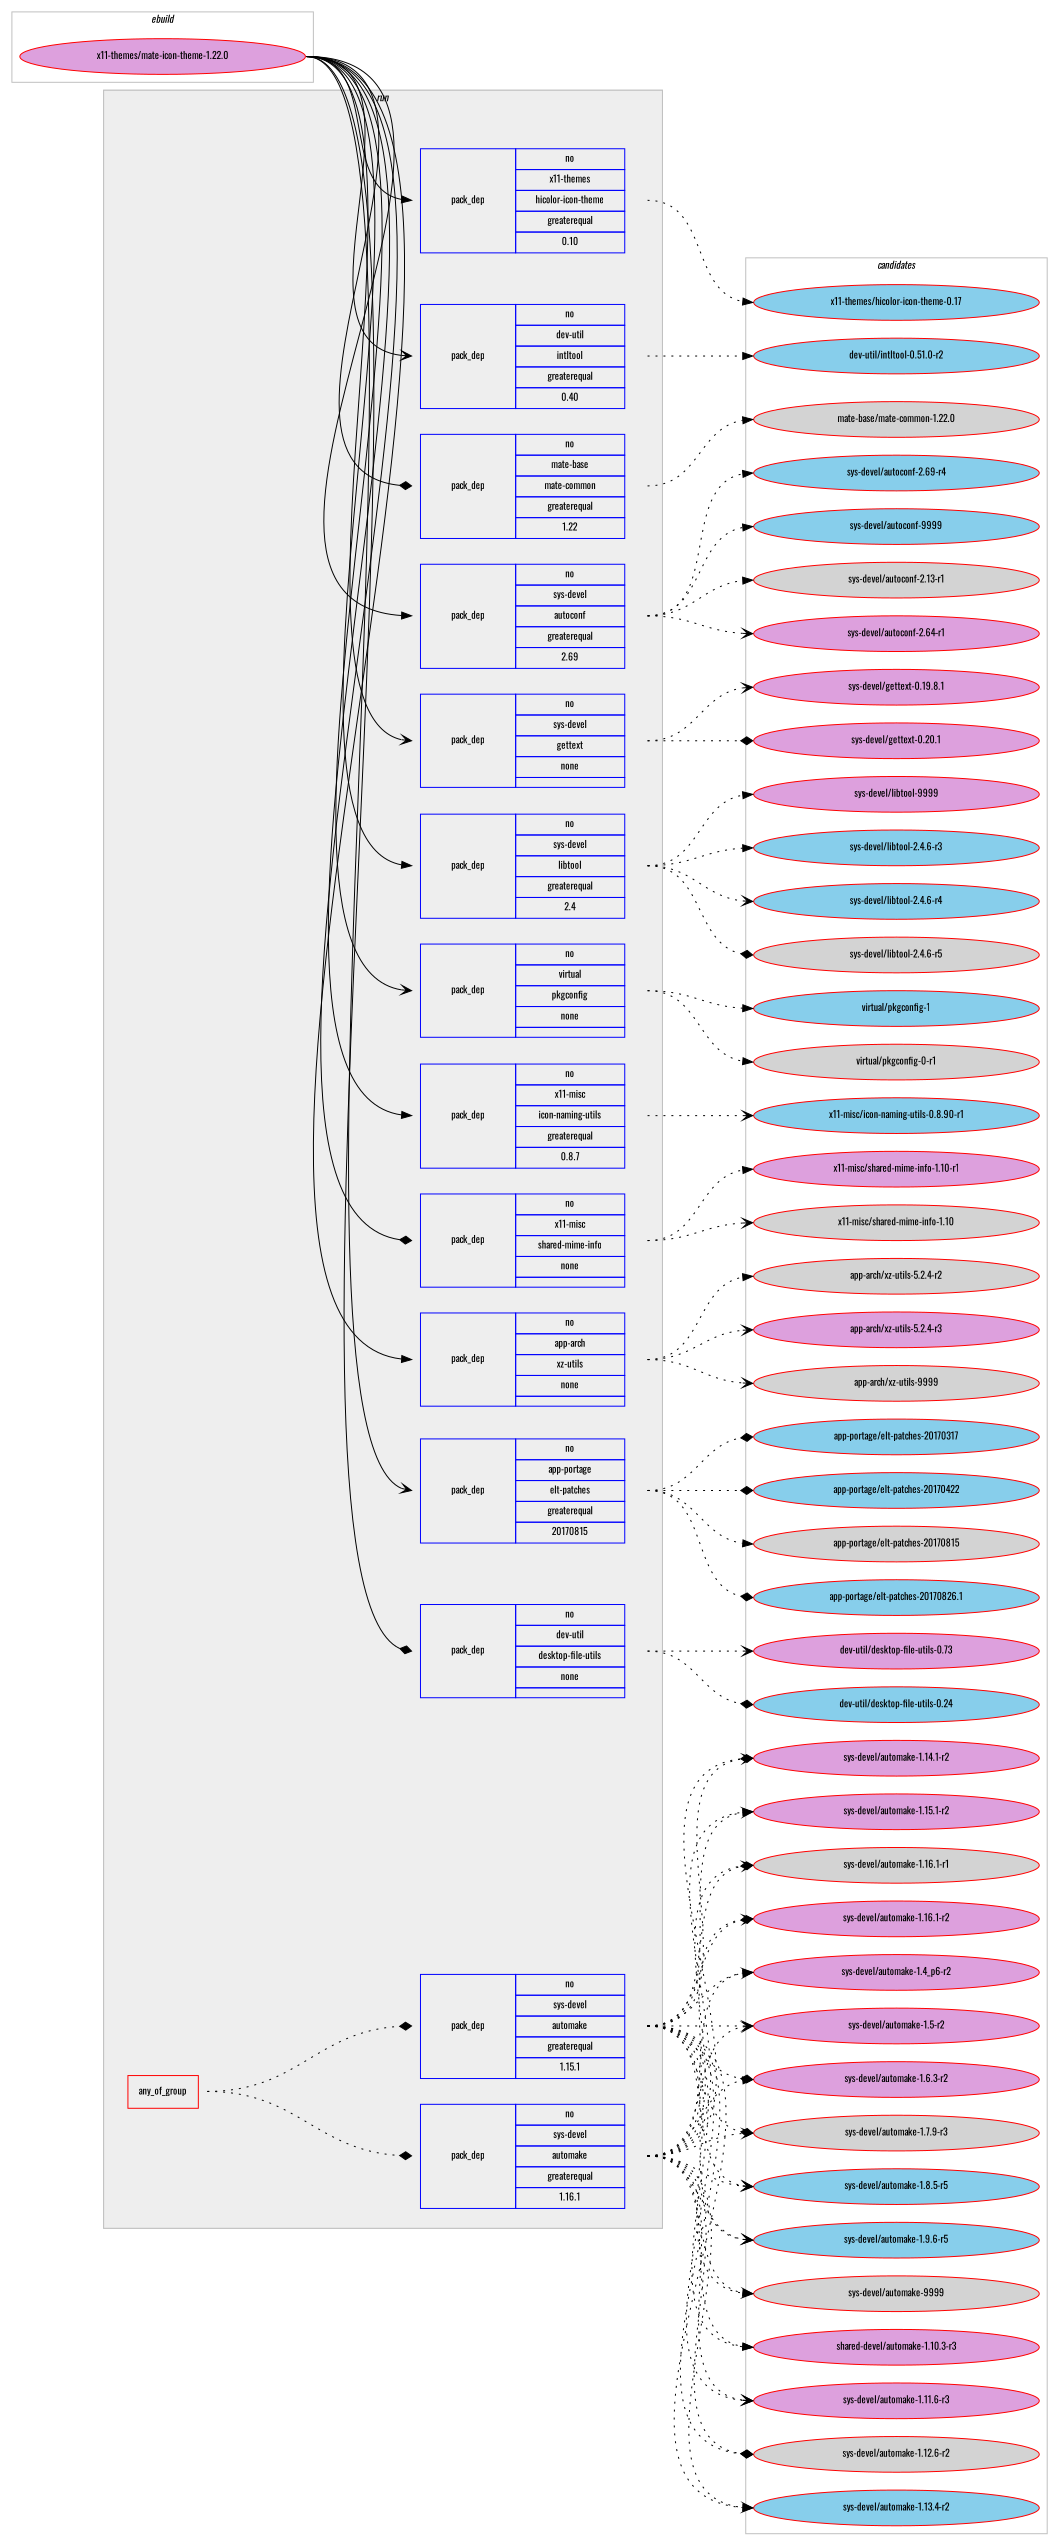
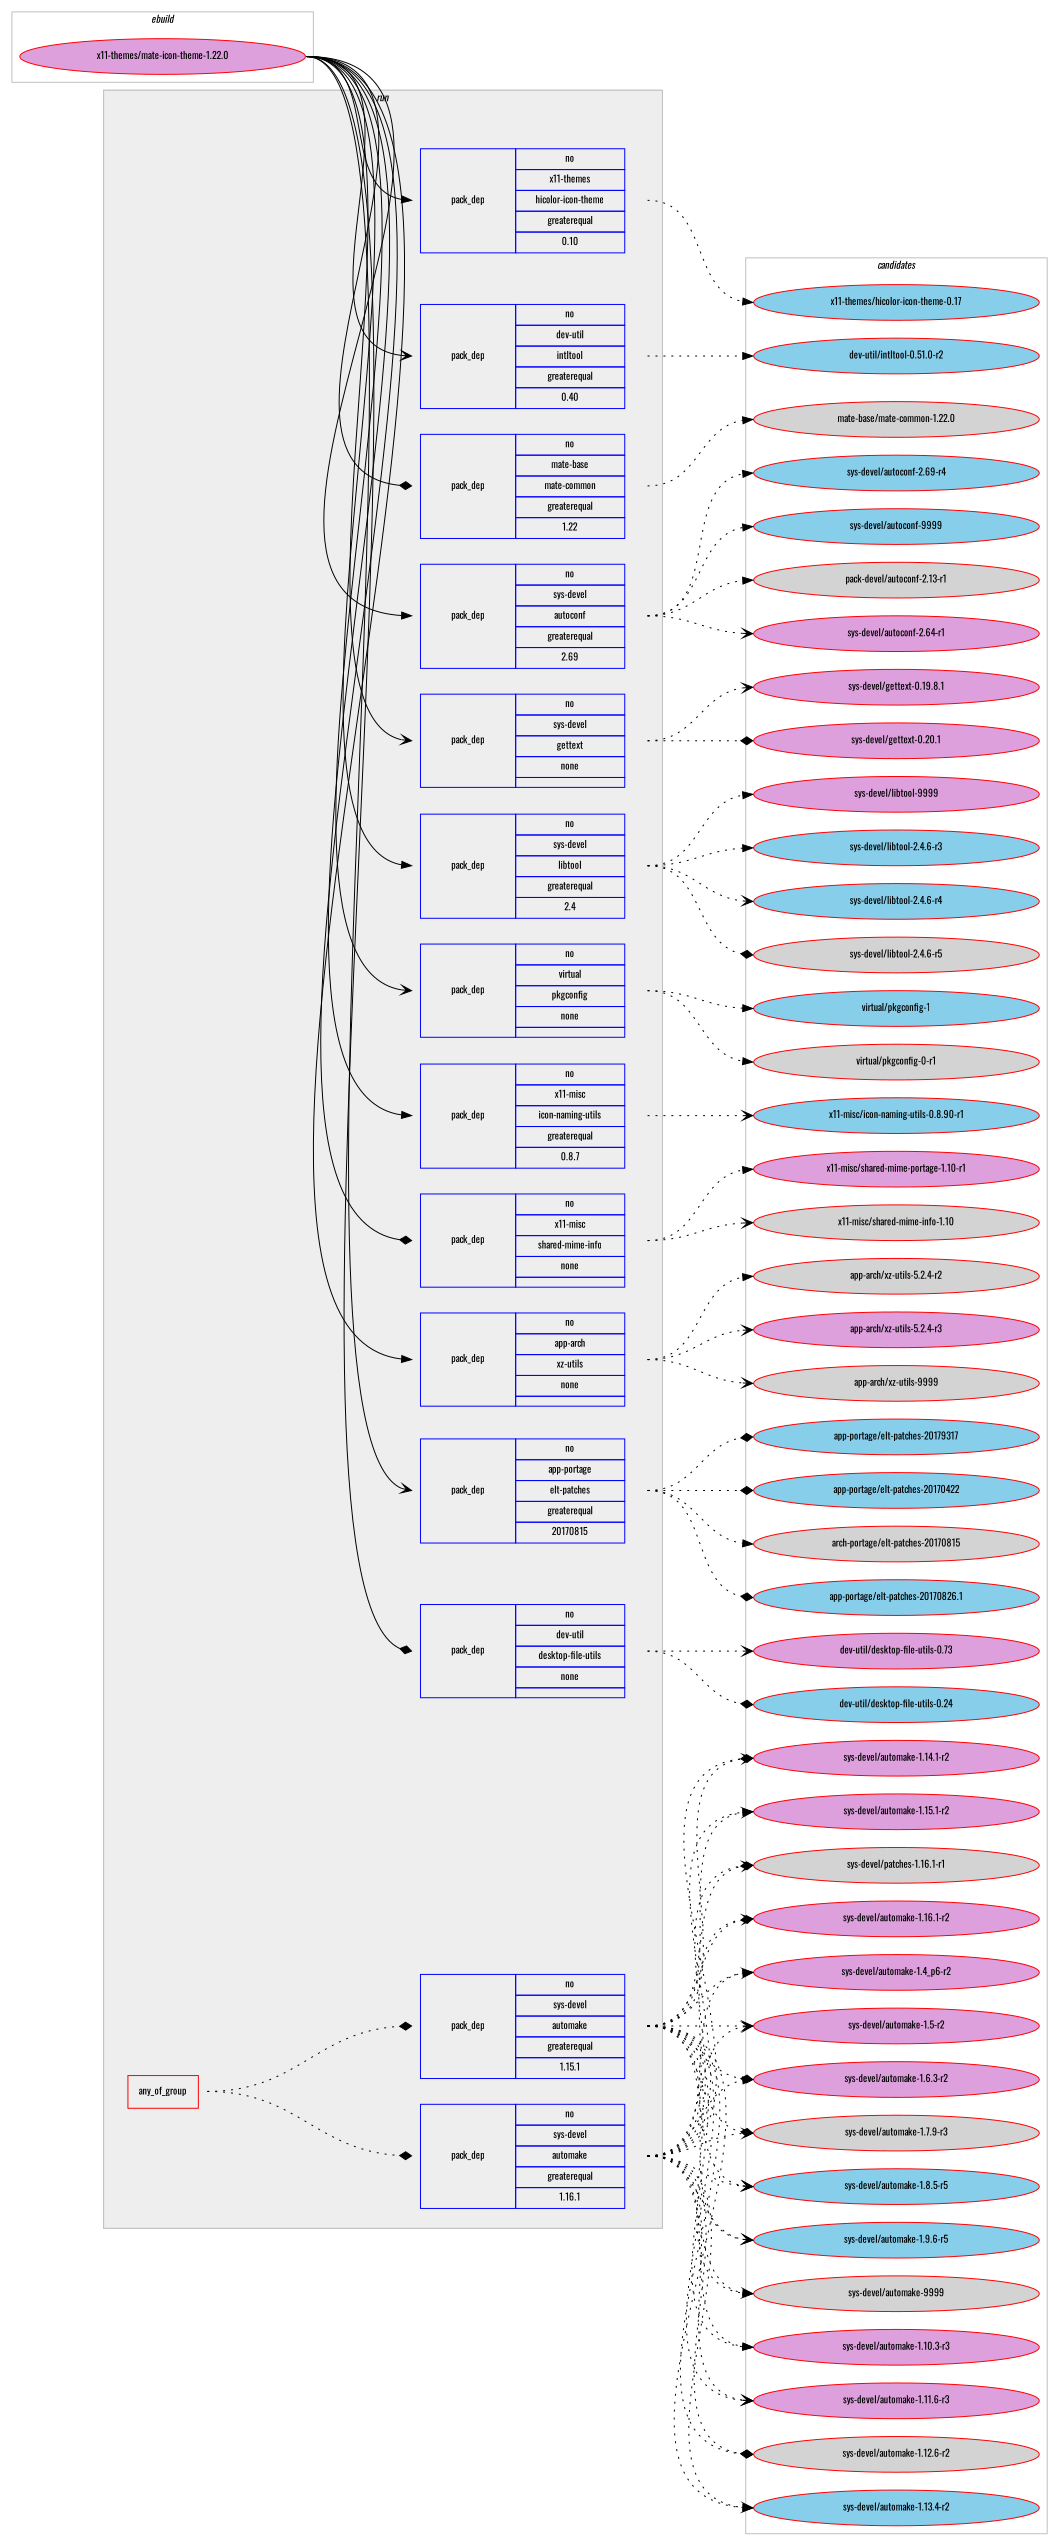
(896, 580) -> (896, 580)
(896, 1169) -> (896, 1169)
(896, 1437) -> (896, 1437)
(896, 1544) -> (896, 1544)
(896, 1865) -> (896, 1865)
(896, 2347) -> (896, 2347)
